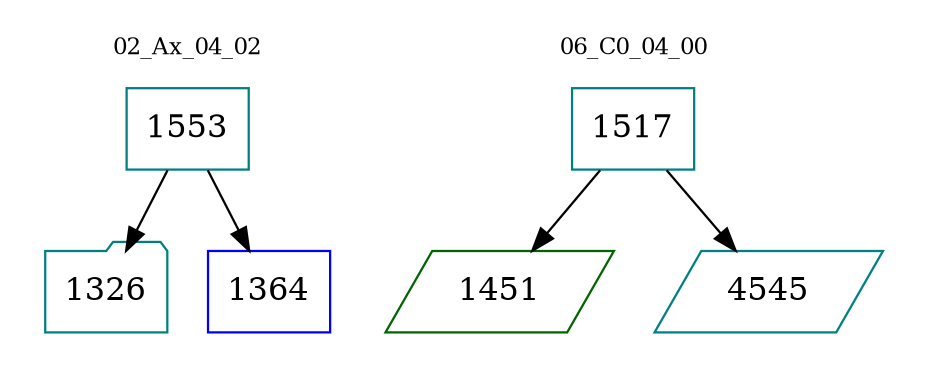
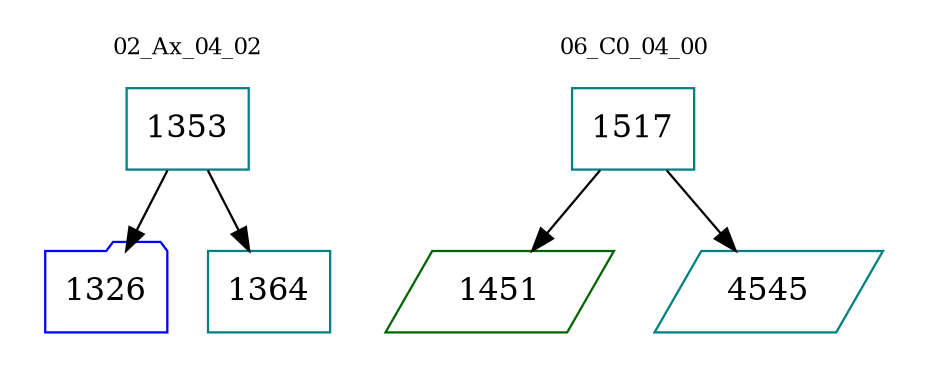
(188, 129) -> (188, 129)
(106, 292) -> (106, 292)
(269, 292) -> (269, 292)
